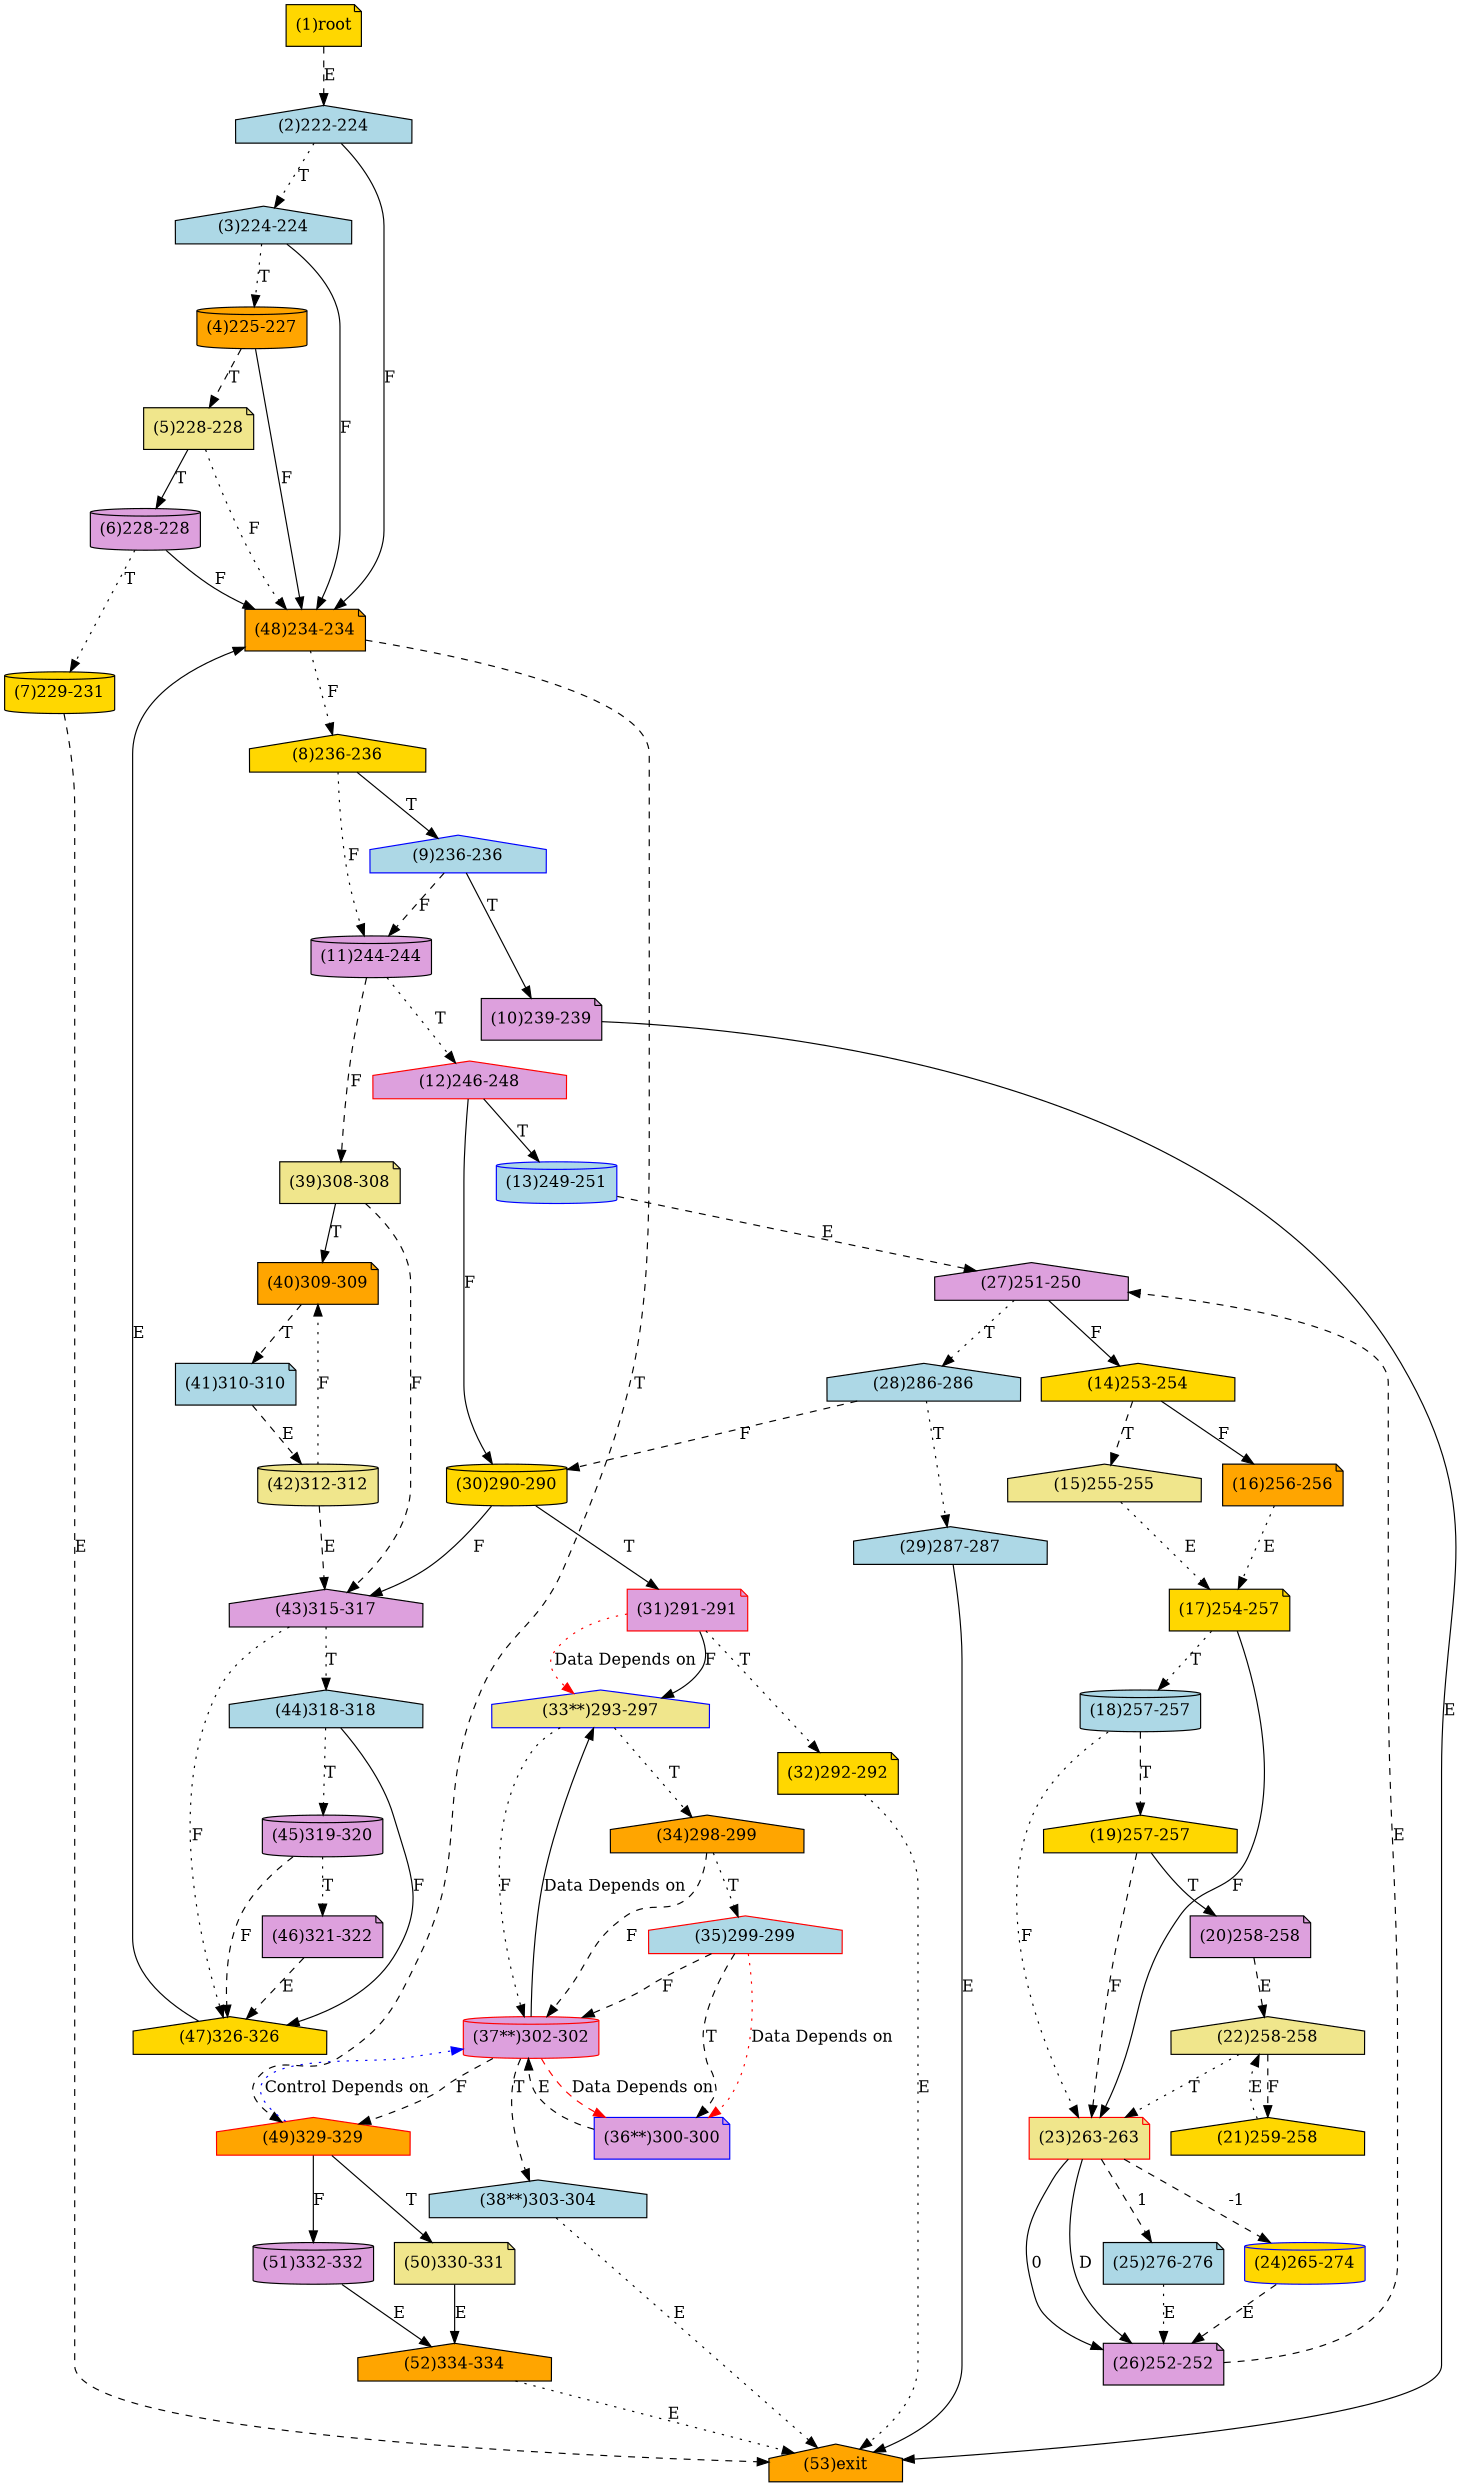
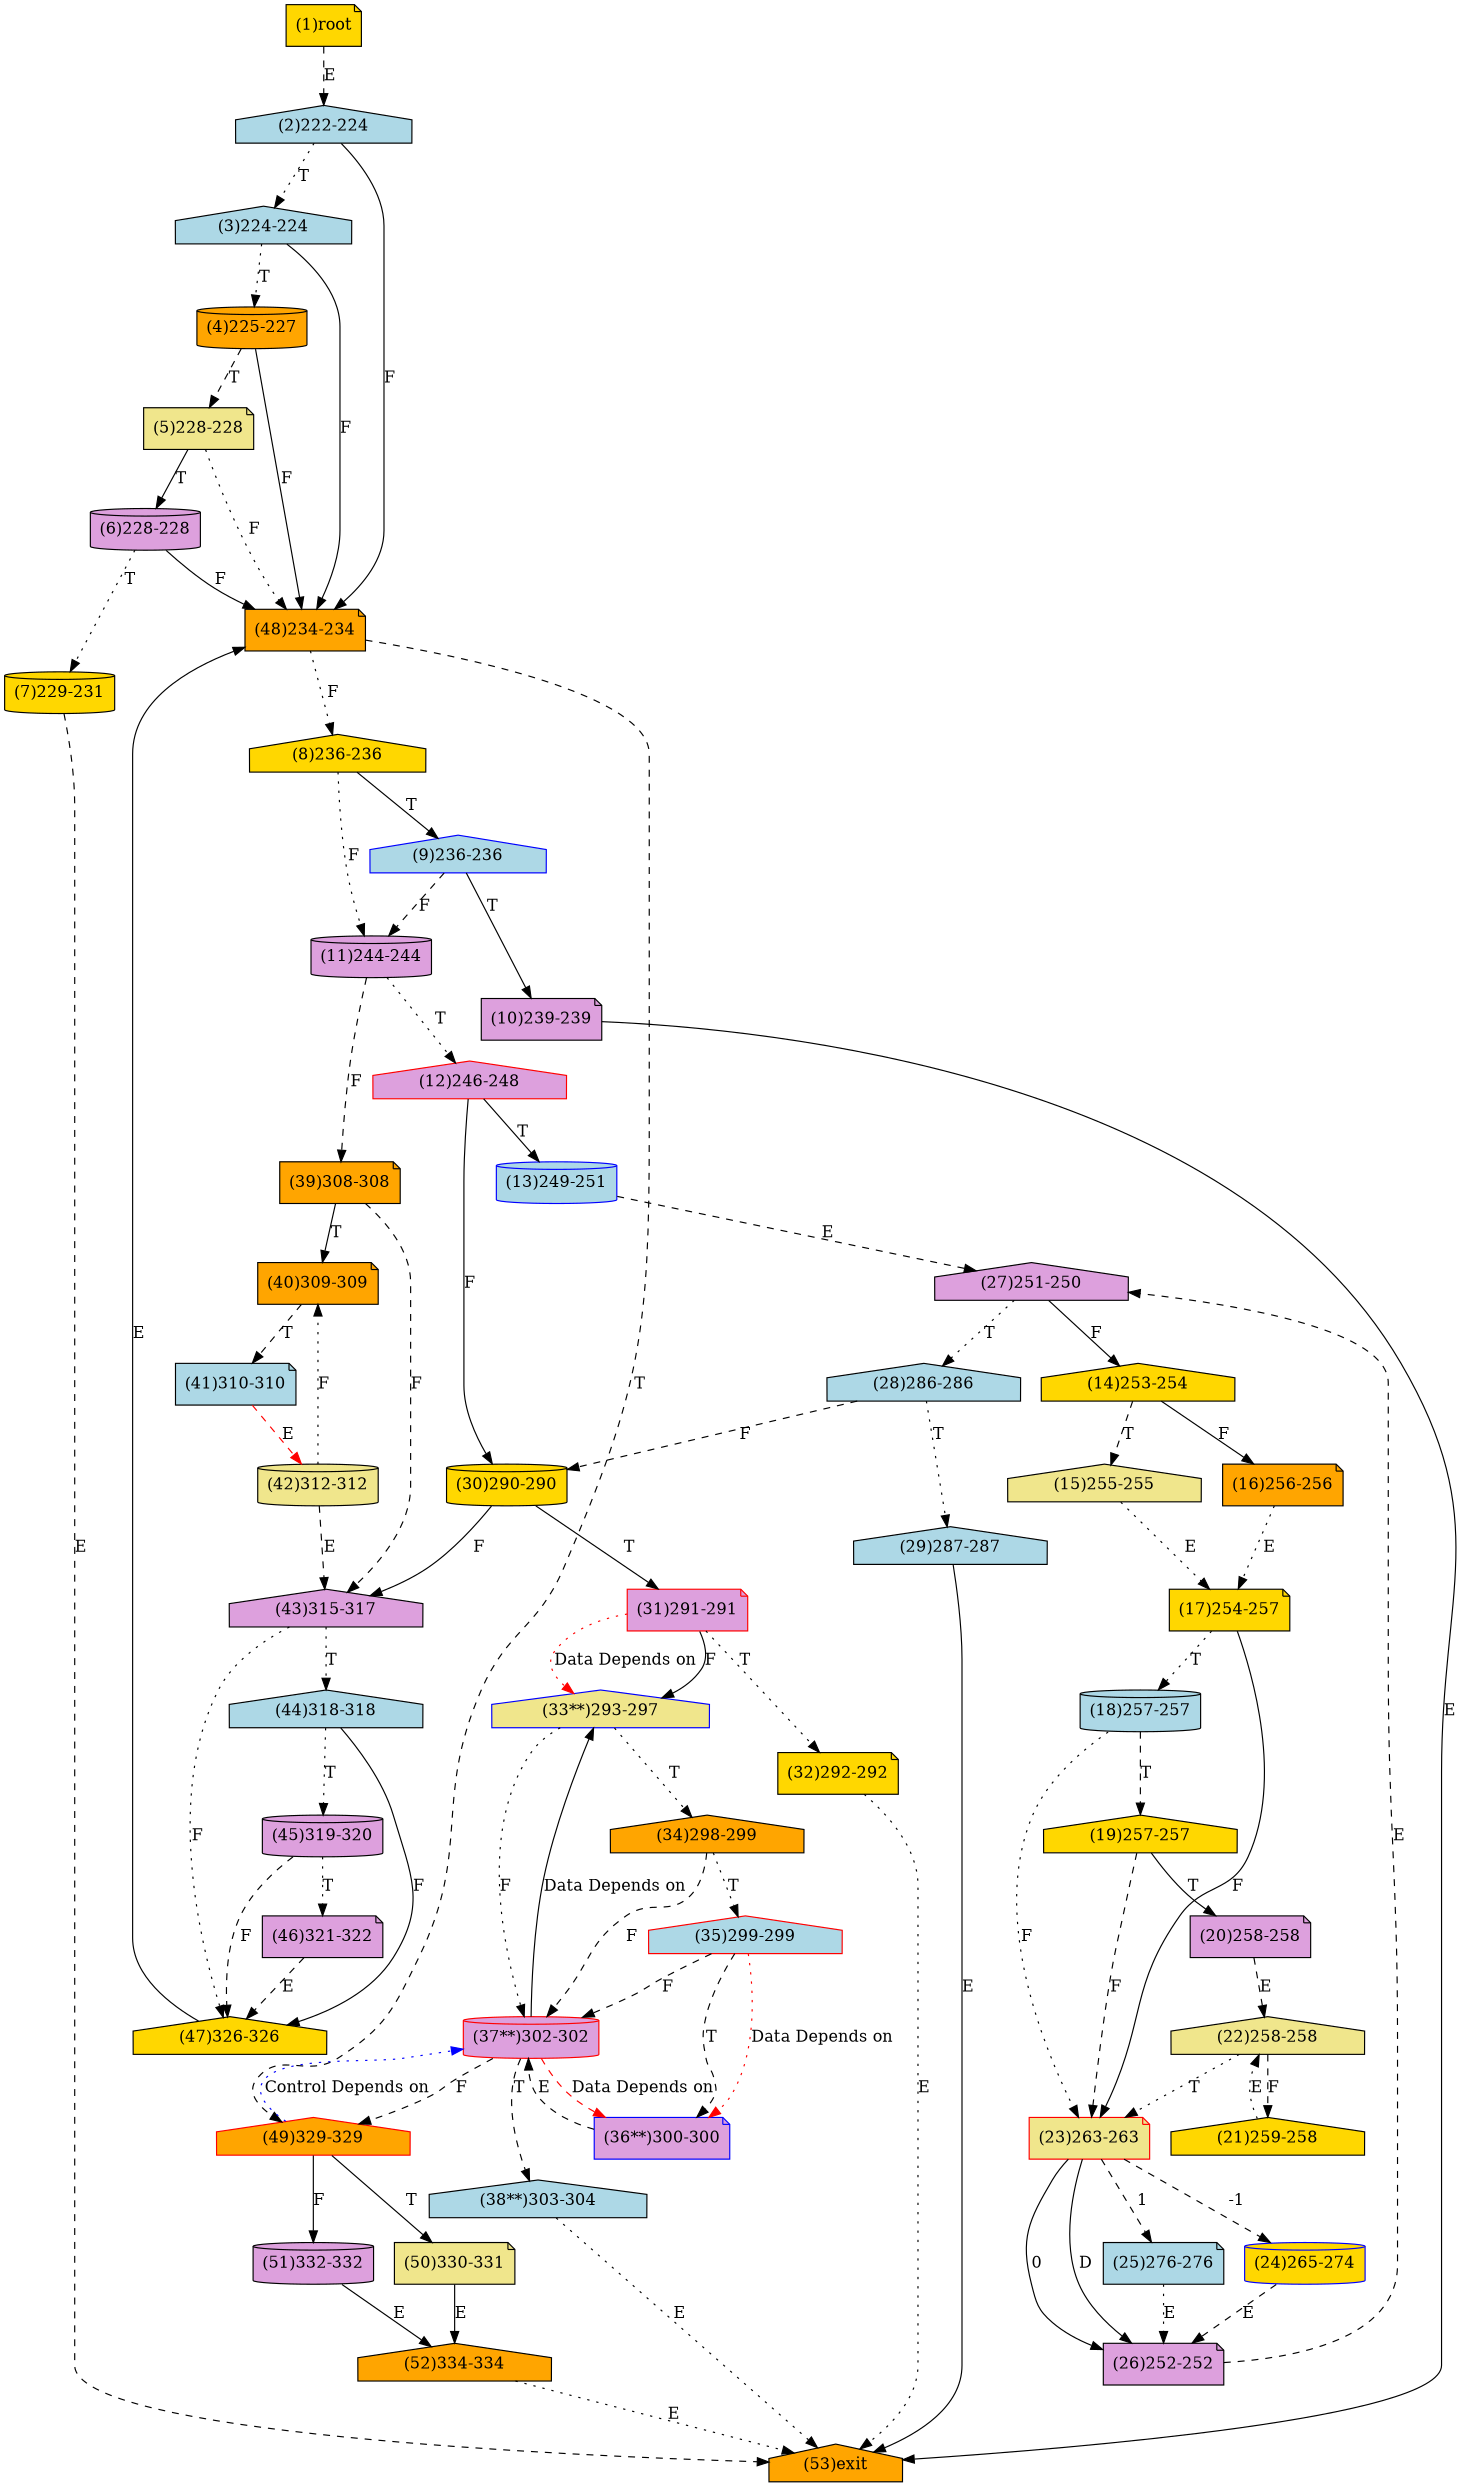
(340, 1183) -> (340, 1183)
(273, 1430) -> (273, 1430)
